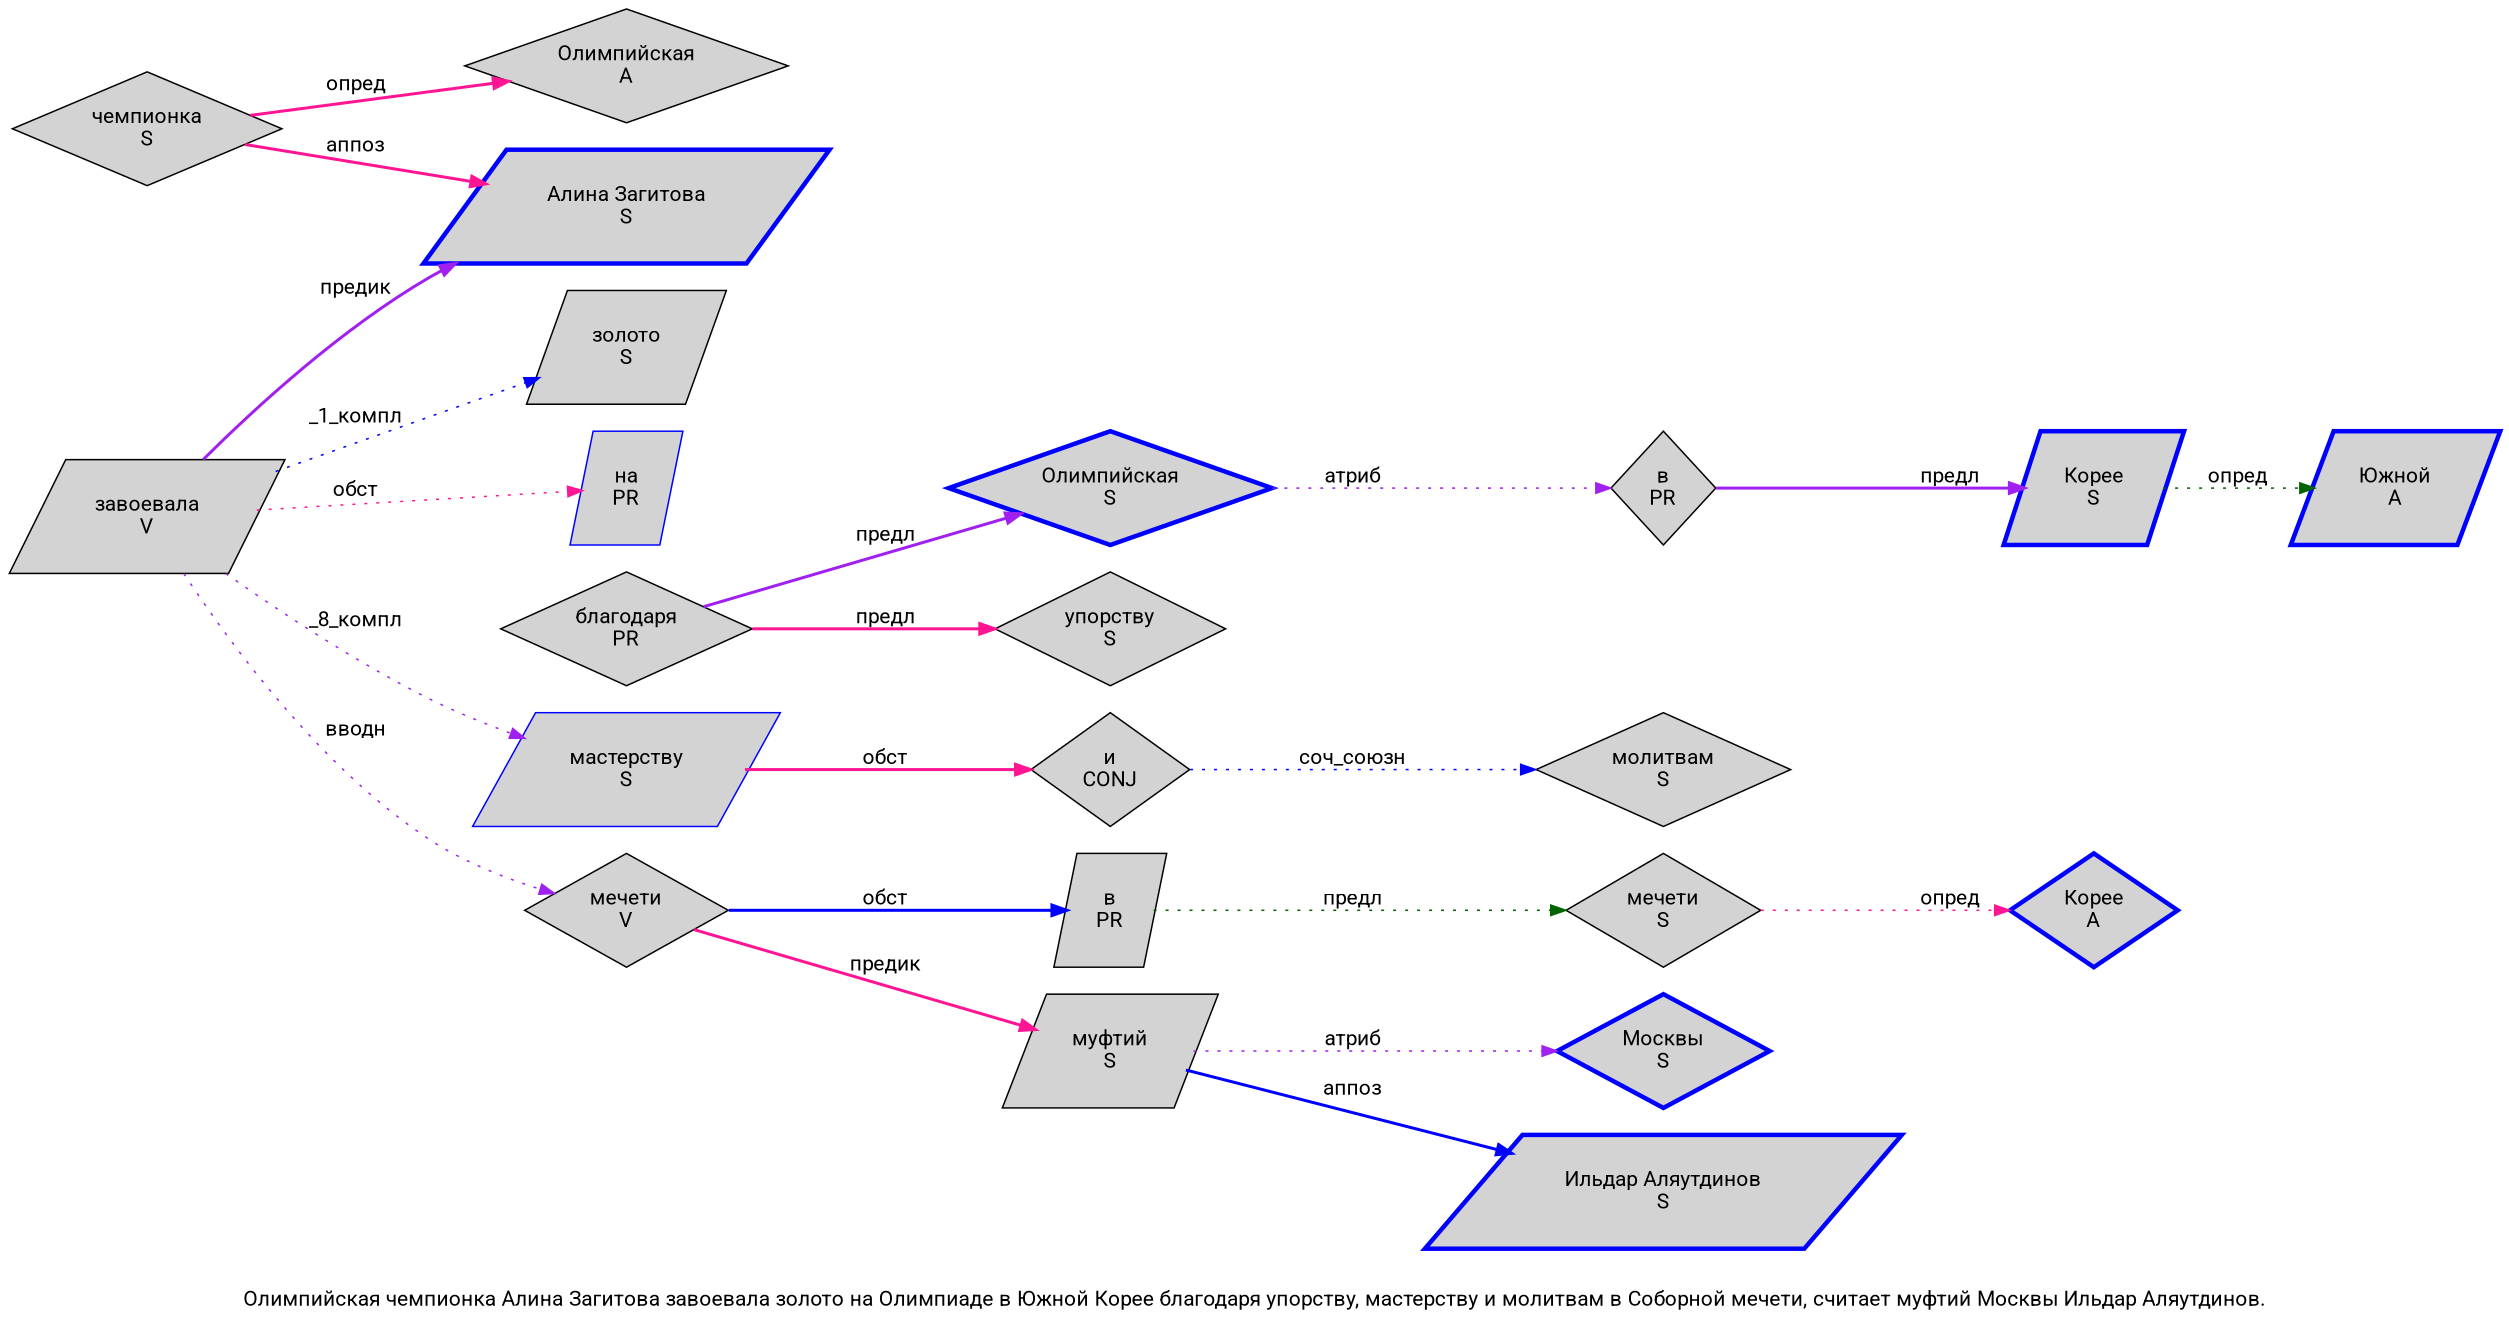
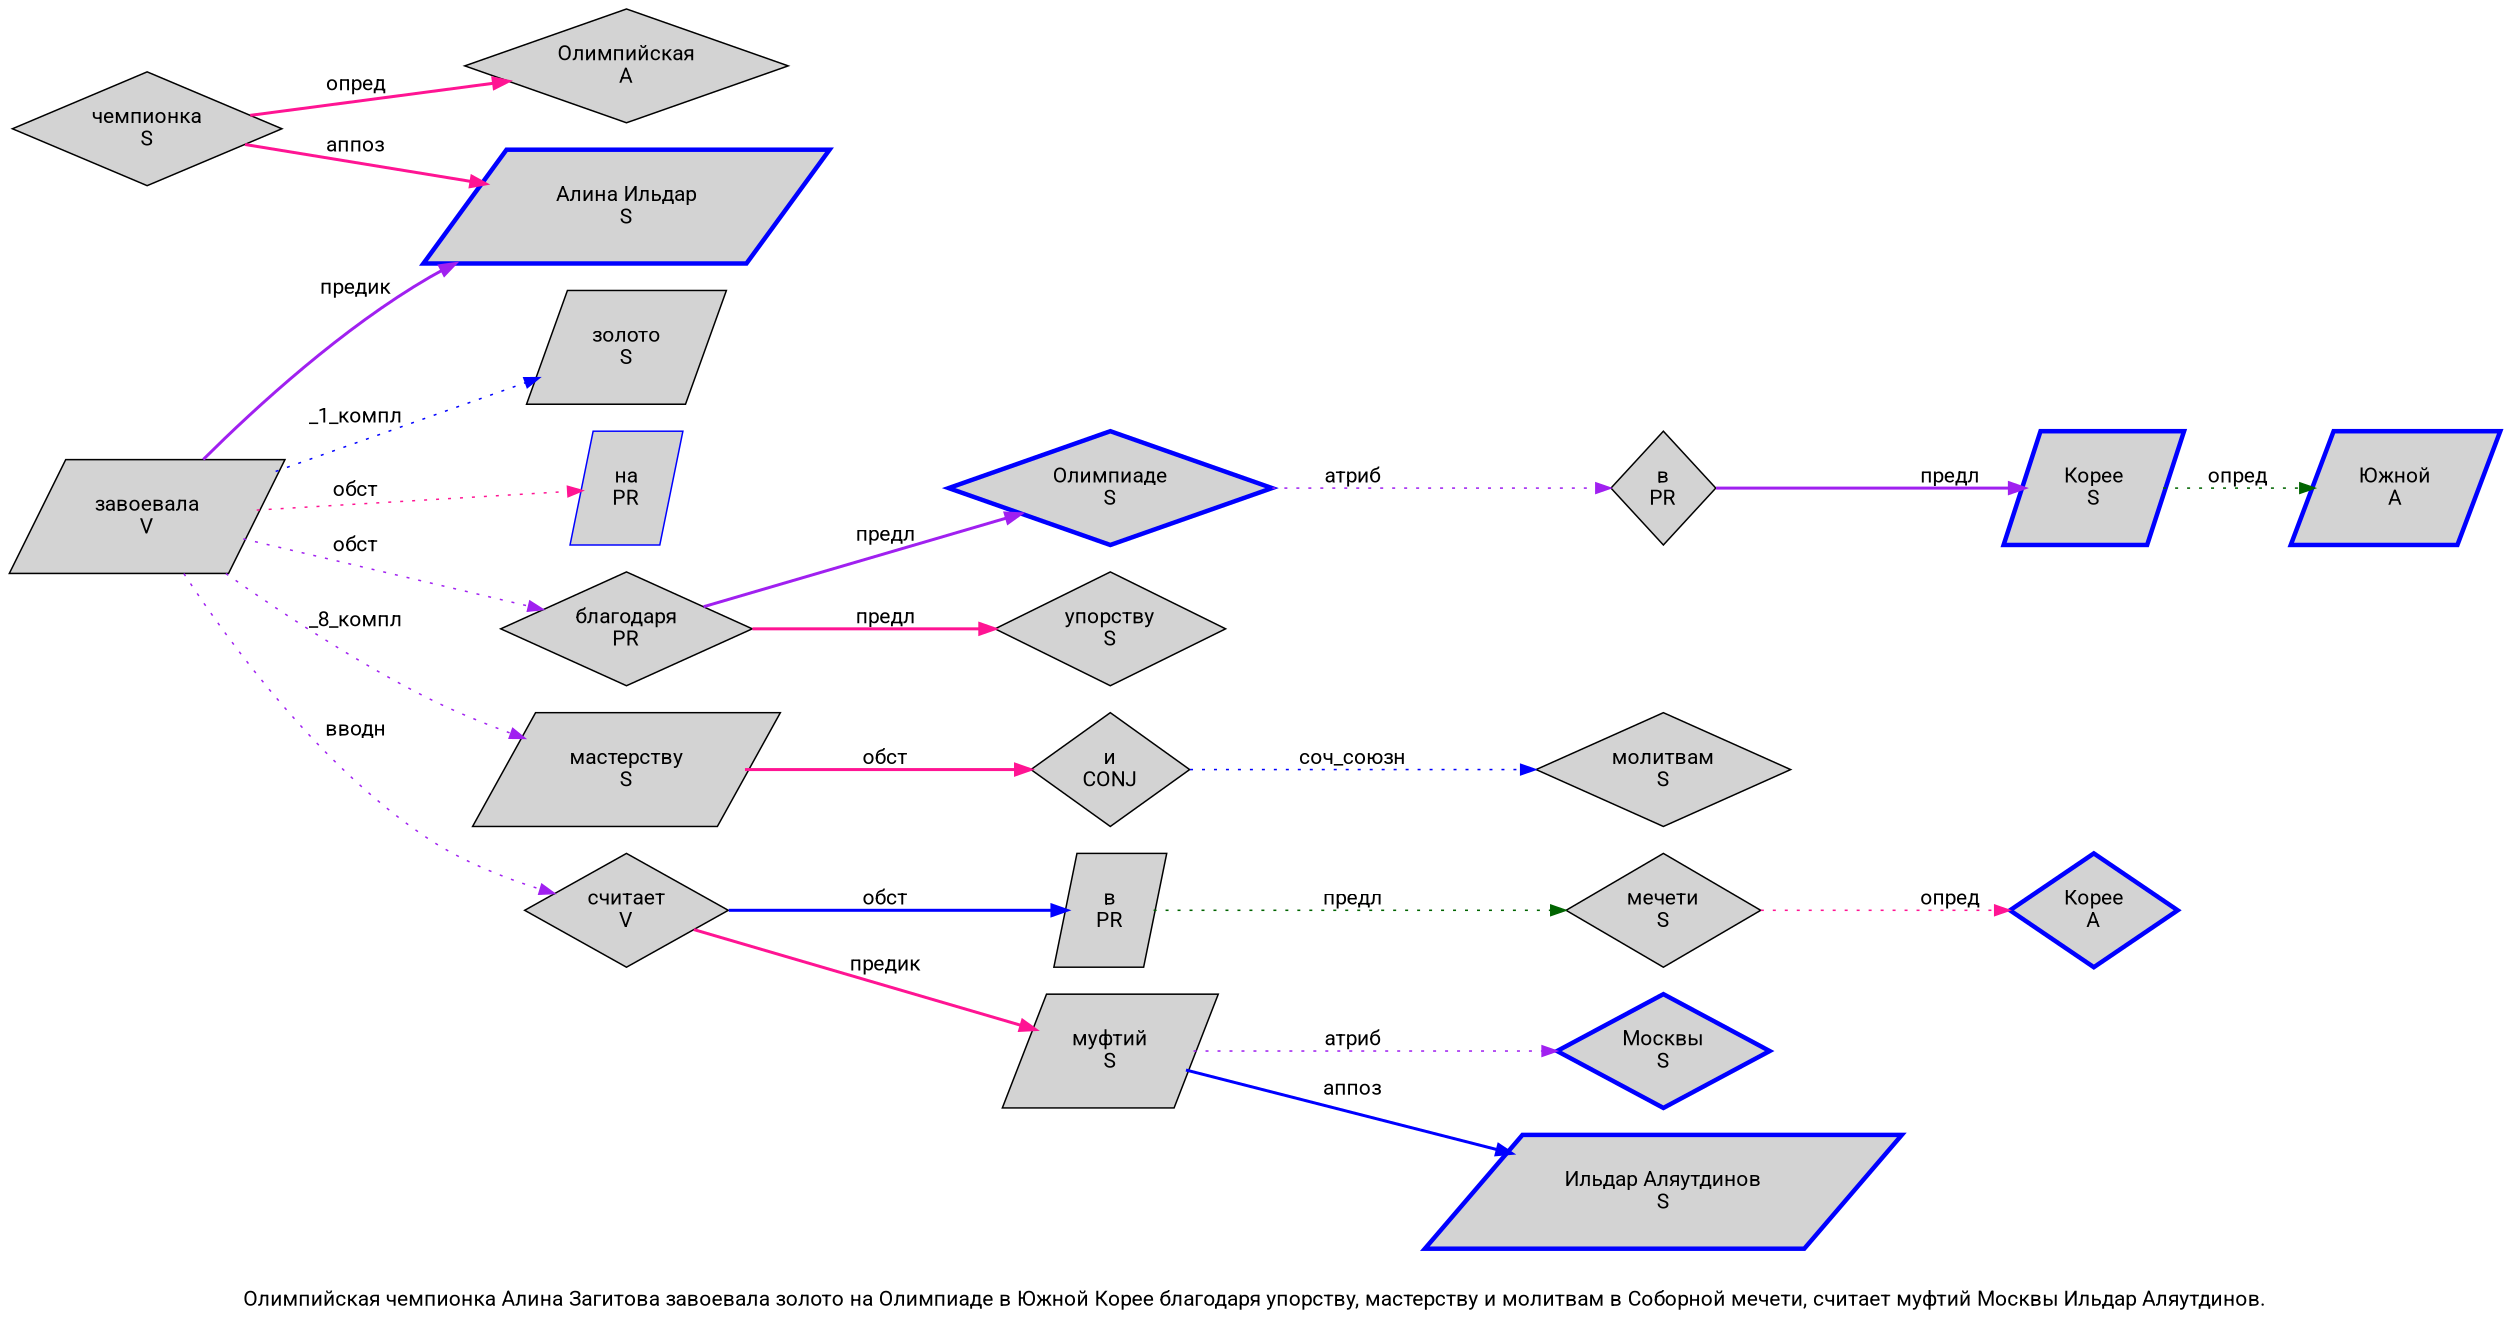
(626, 207) -> (626, 207)
(1110, 488) -> (1110, 488)
none -> (386, 572)
(626, 770) -> (626, 770)
(626, 910) -> (626, 910)
